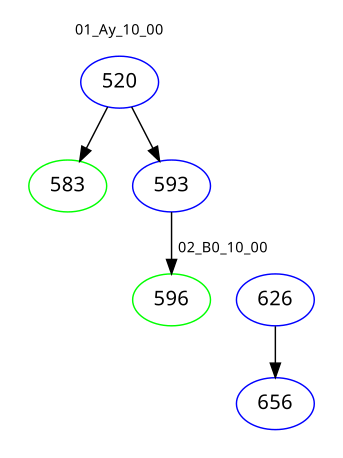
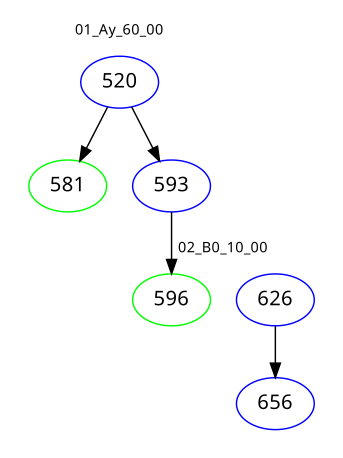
(120, 31) -> (120, 31)
(68, 186) -> (68, 186)
